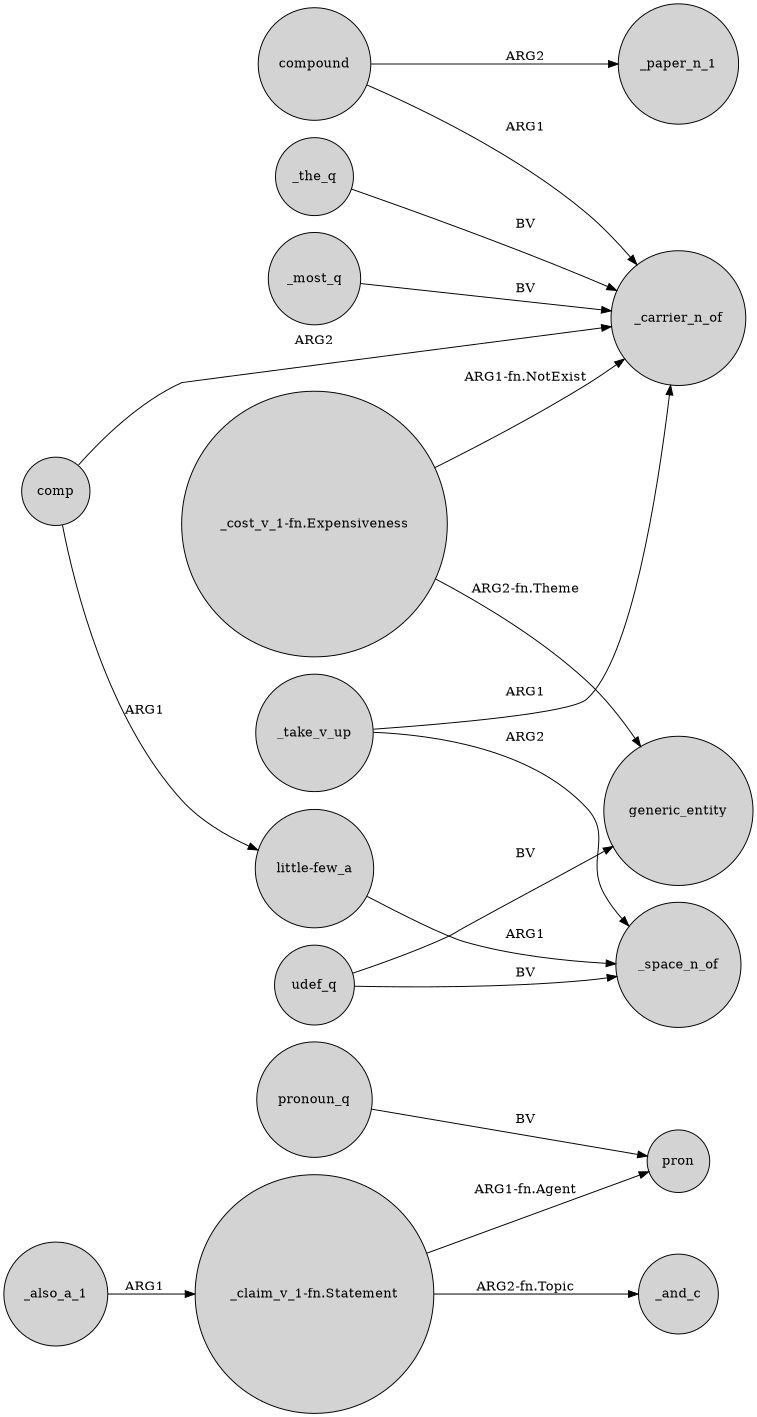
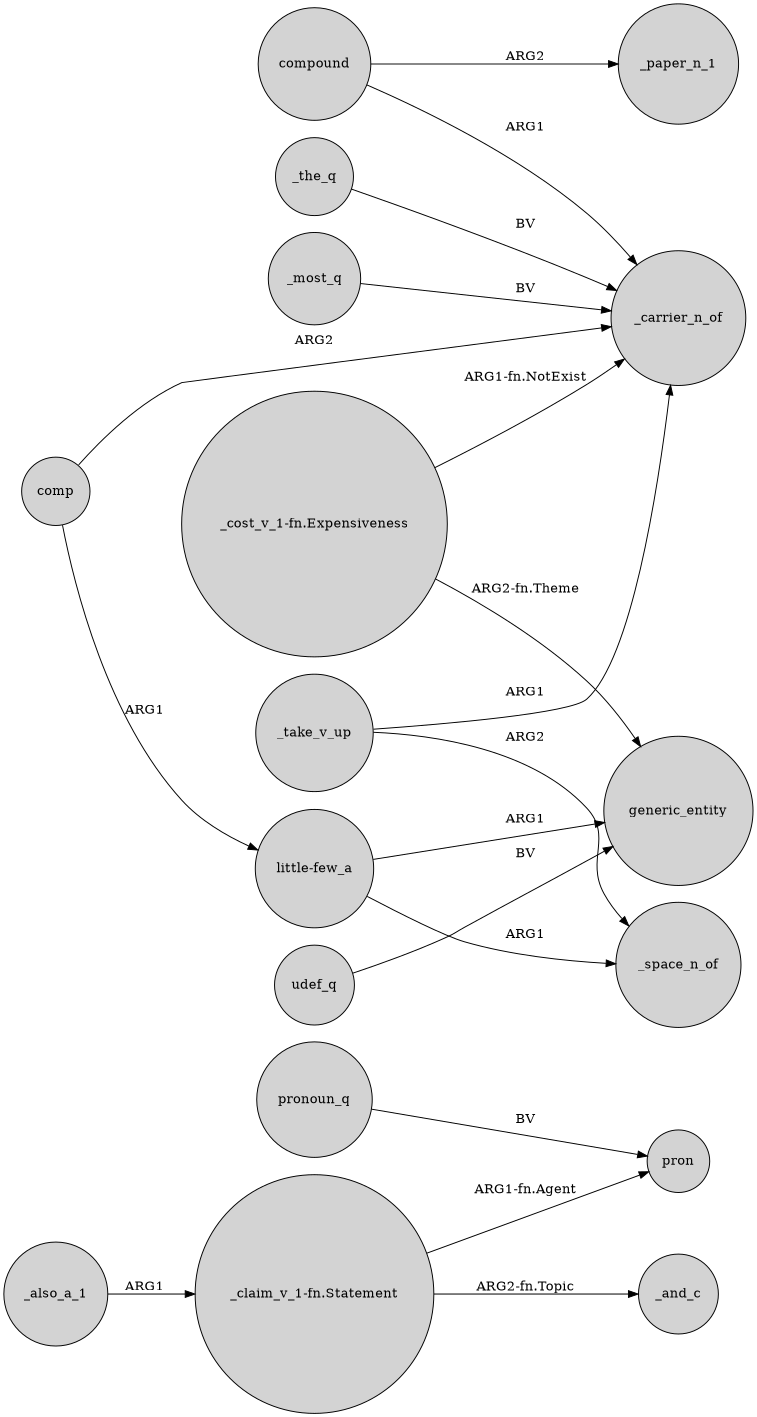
none -> (484, 842)
(481, 986) -> none
